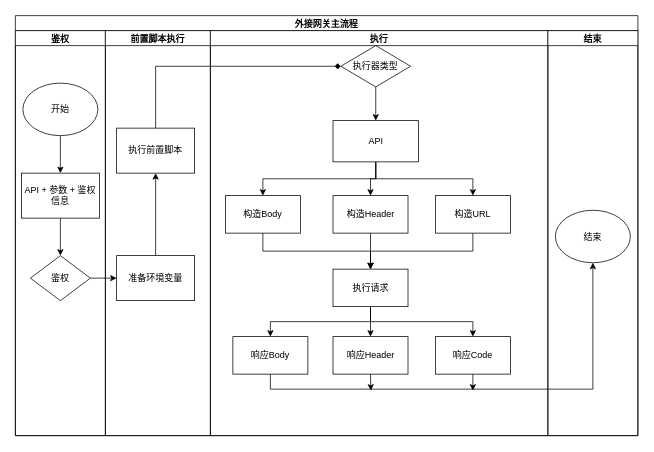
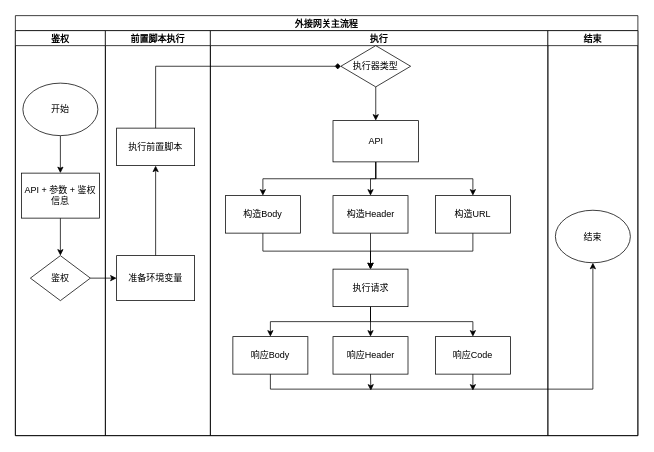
(156, 150) -> (156, 147)
